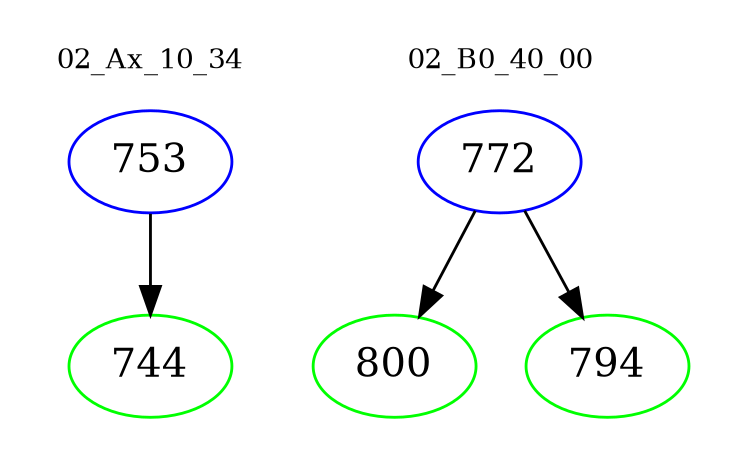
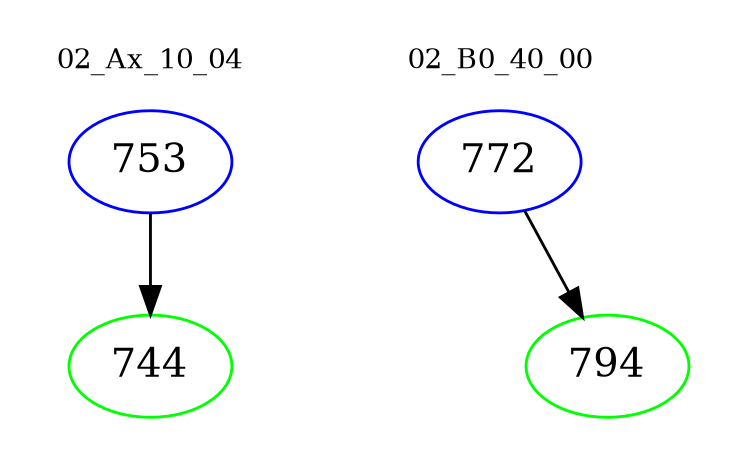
(150, 61) -> (150, 61)
(395, 366) -> none
